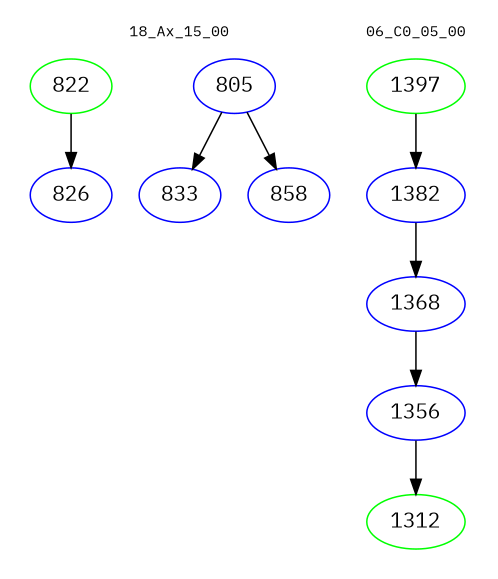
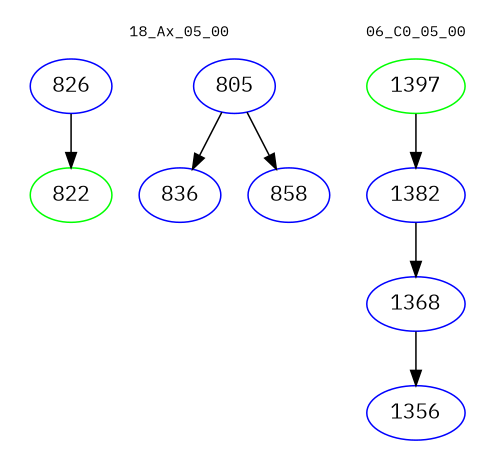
(180, 33) -> (180, 33)
(71, 133) -> (71, 133)
(180, 195) -> (180, 195)
(416, 522) -> none
